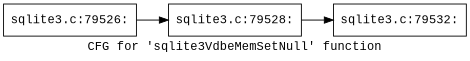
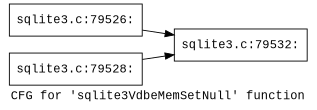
(148, 20) -> (154, 32)
